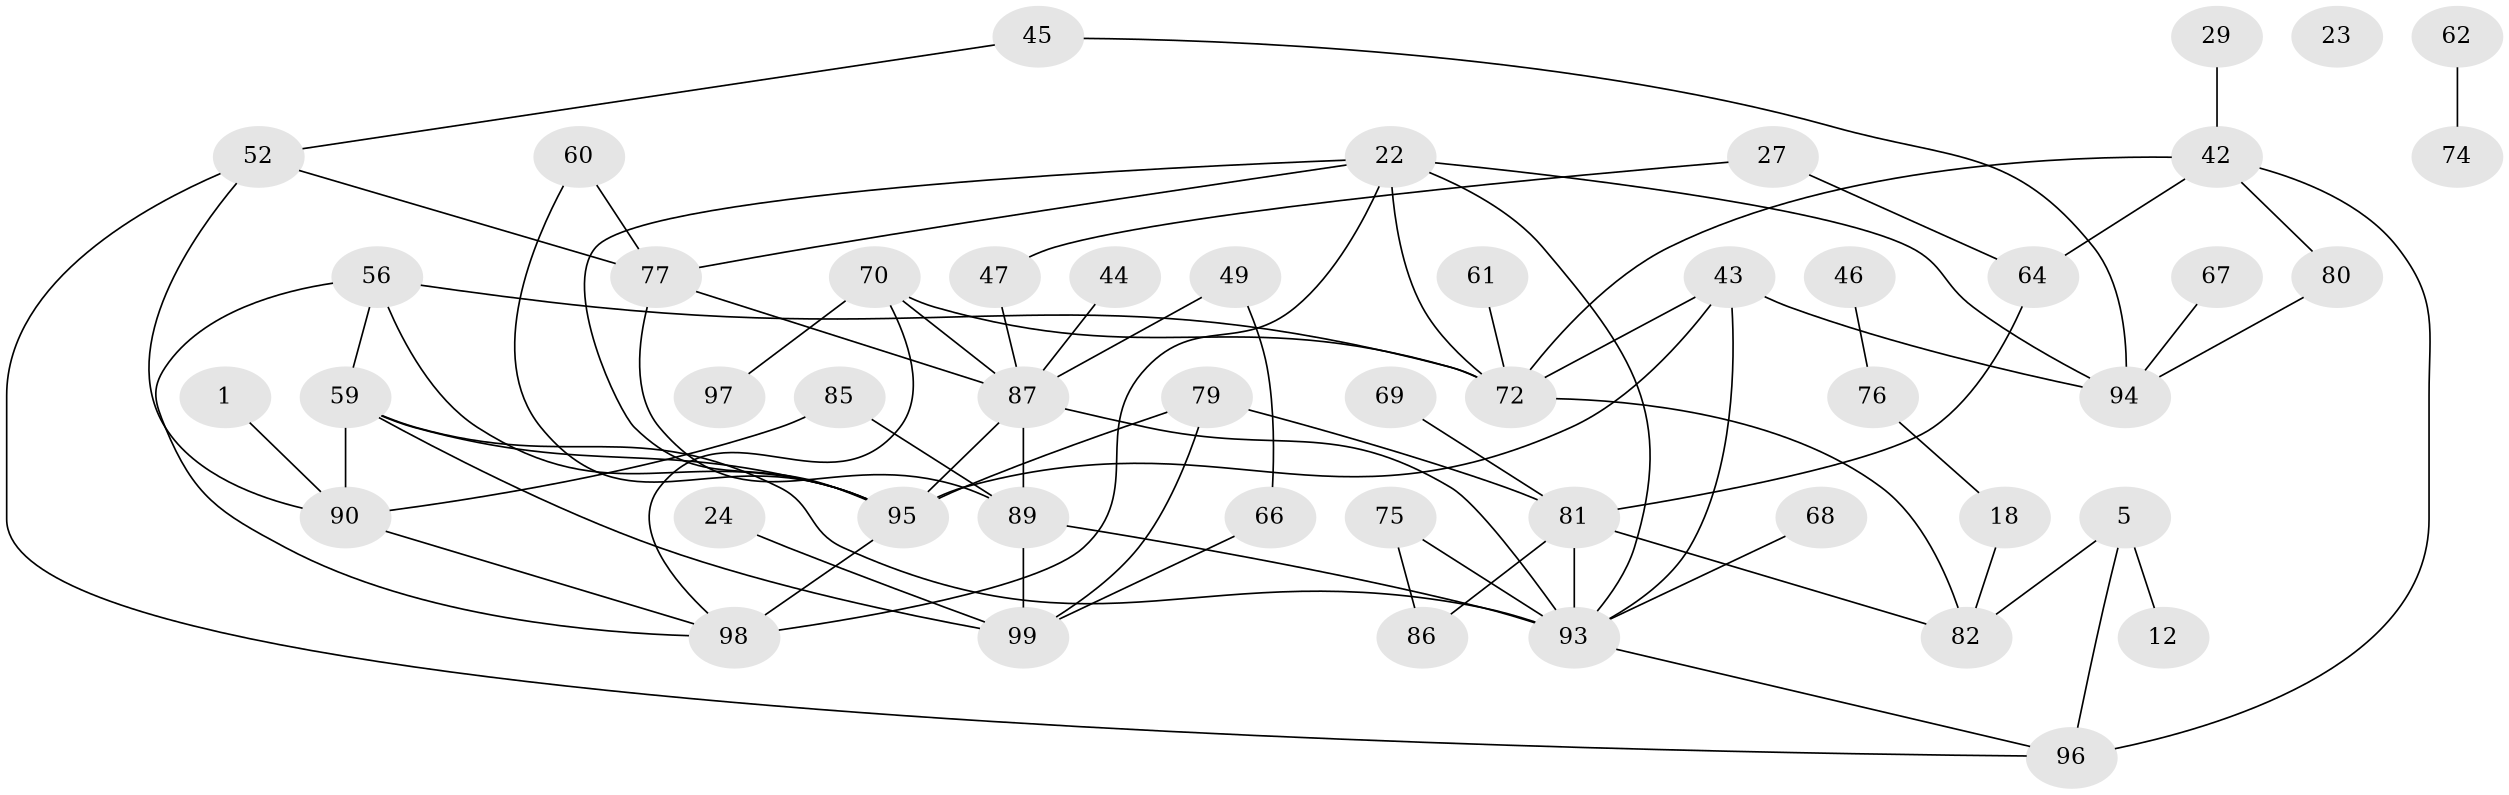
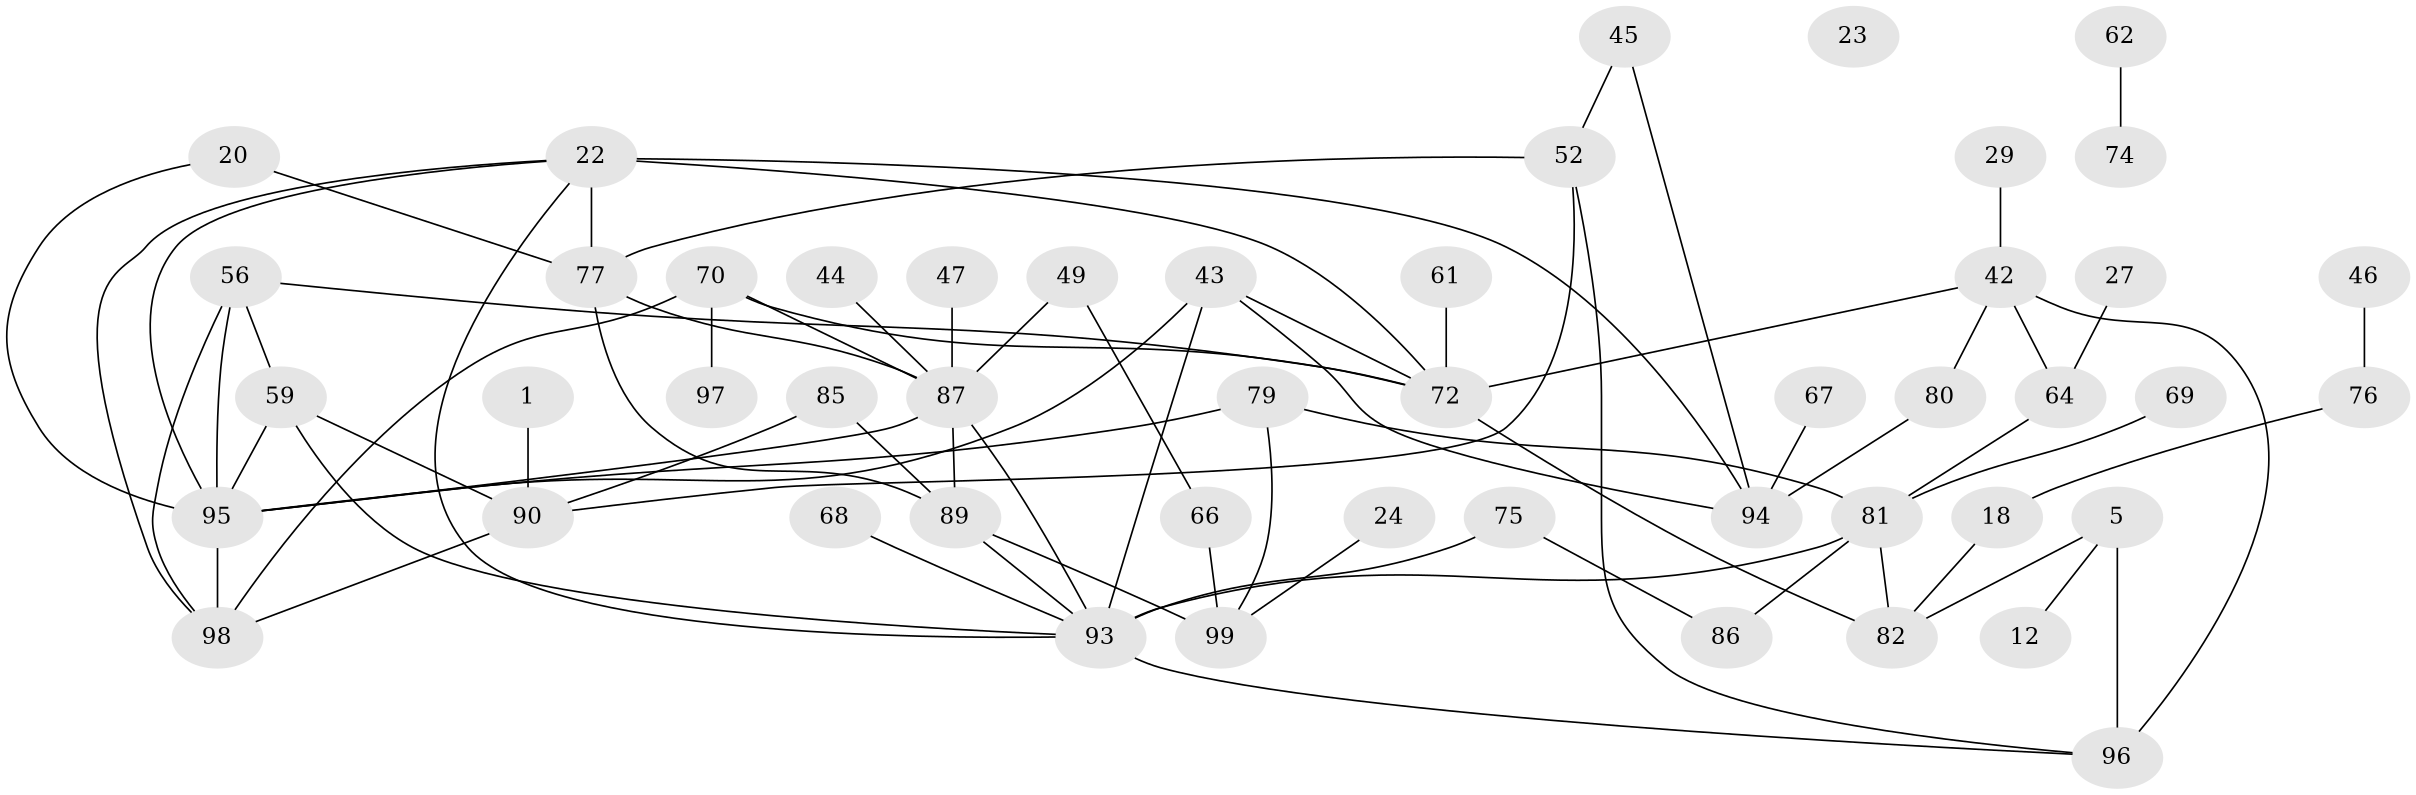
(579, 157) -> (234, 157)
(1359, 199) -> none
(685, 556) -> none
